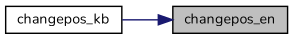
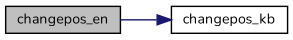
(140, 20) -> (139, 20)
